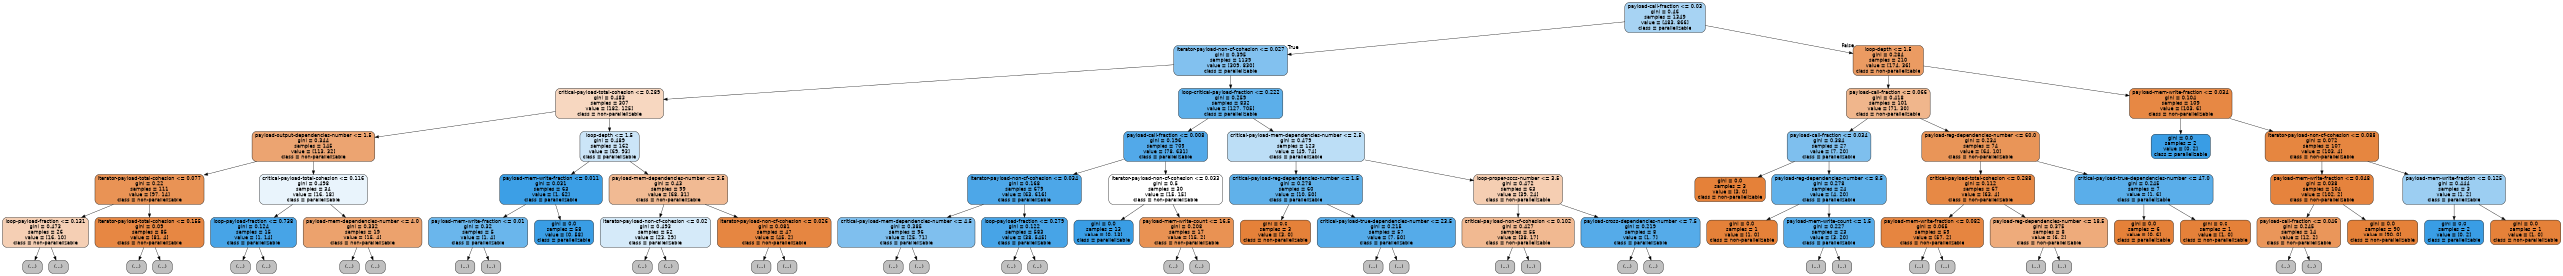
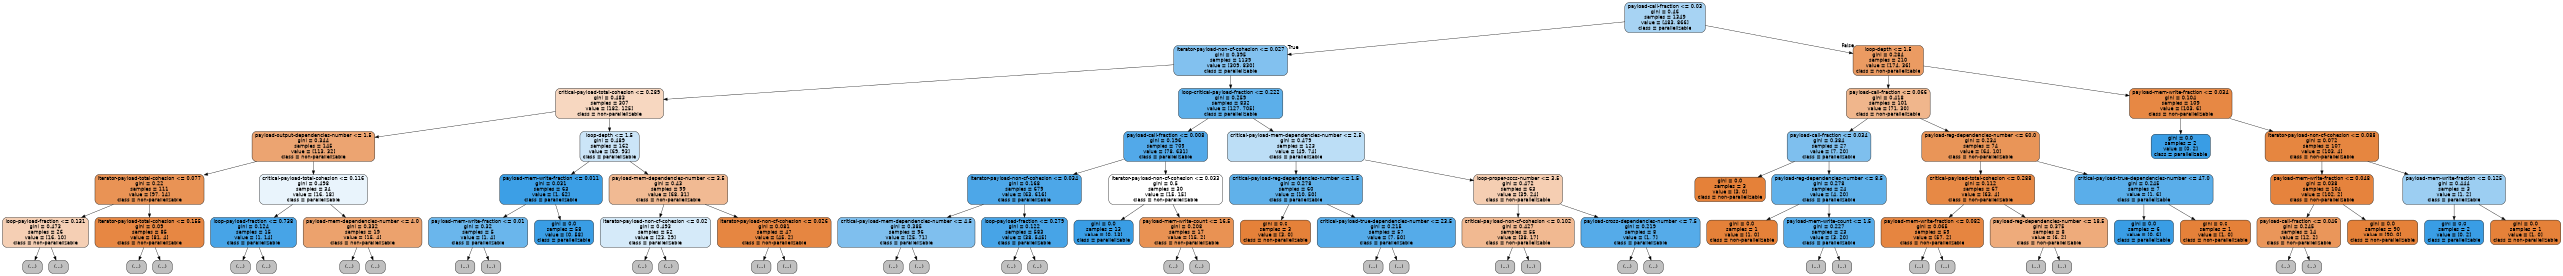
(2144, 232) -> (2144, 232)
